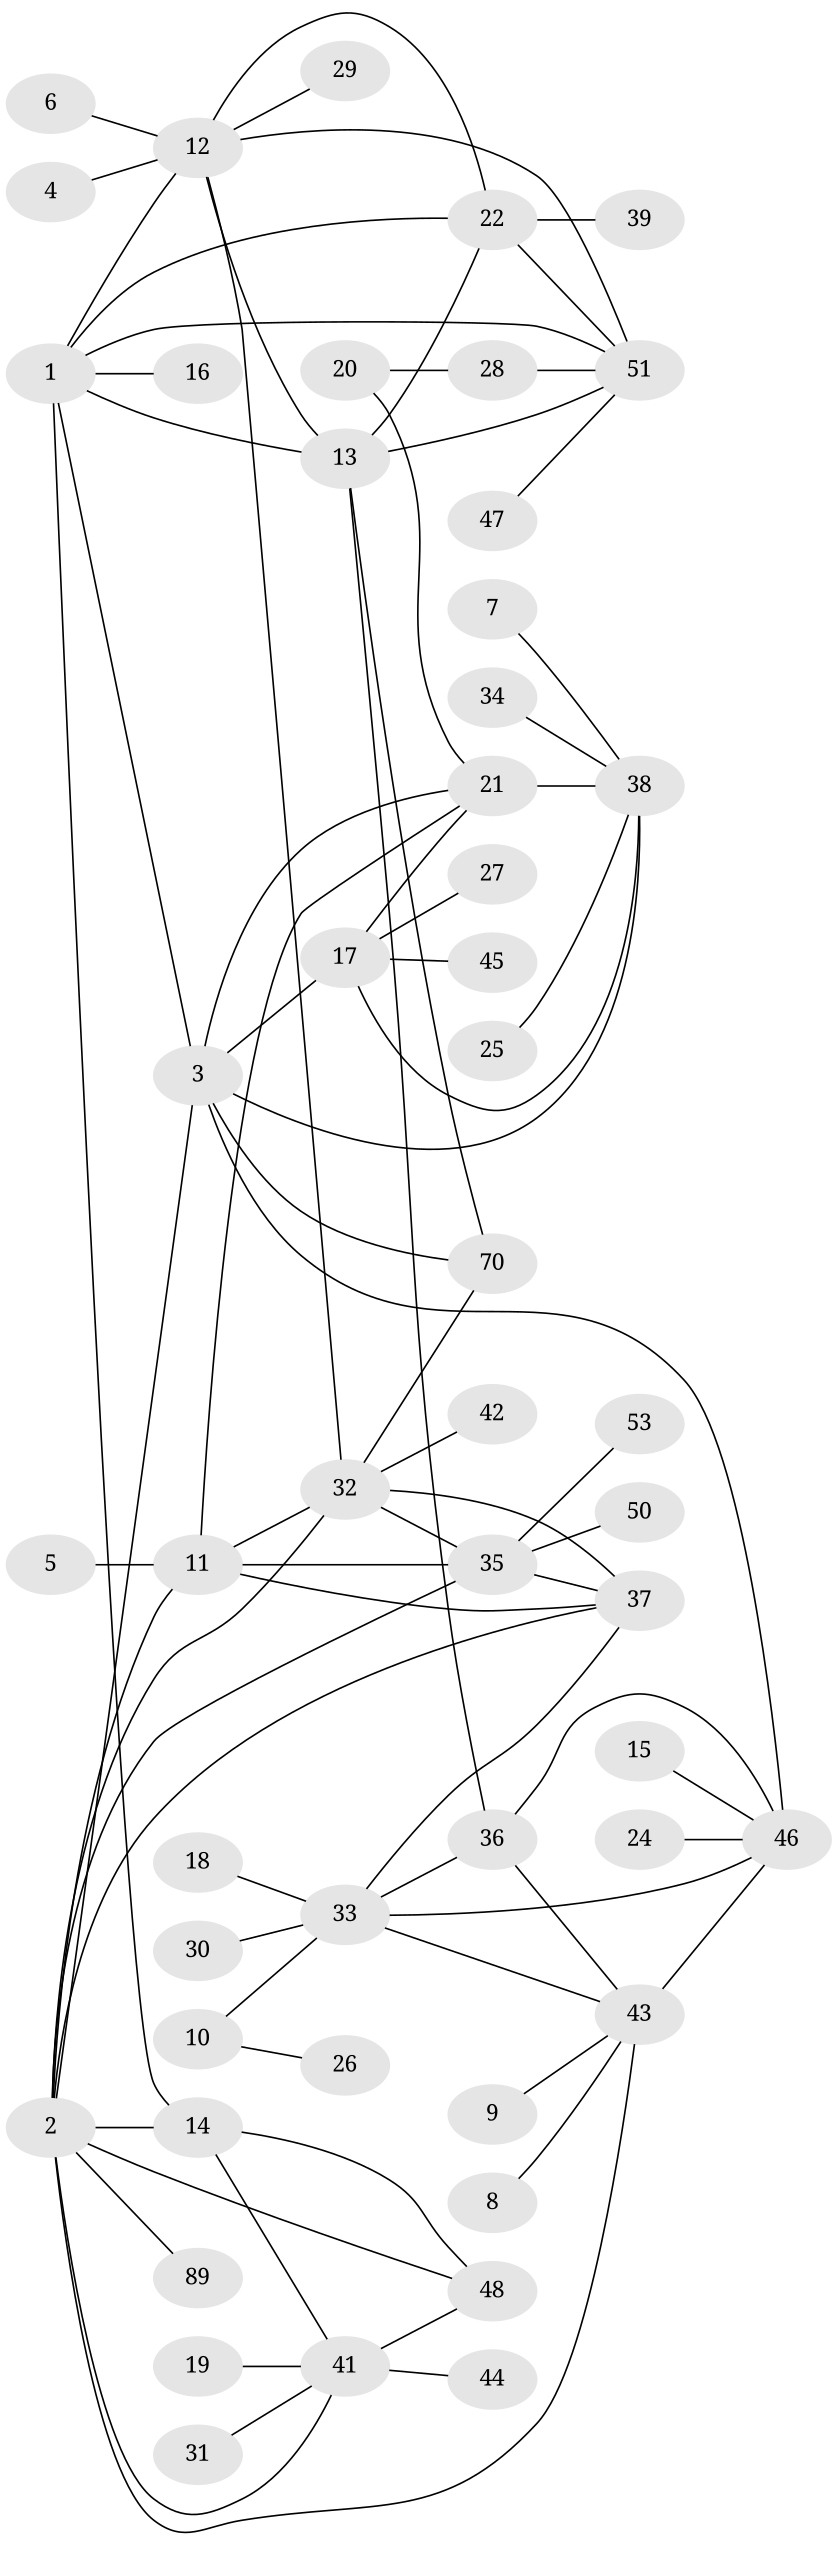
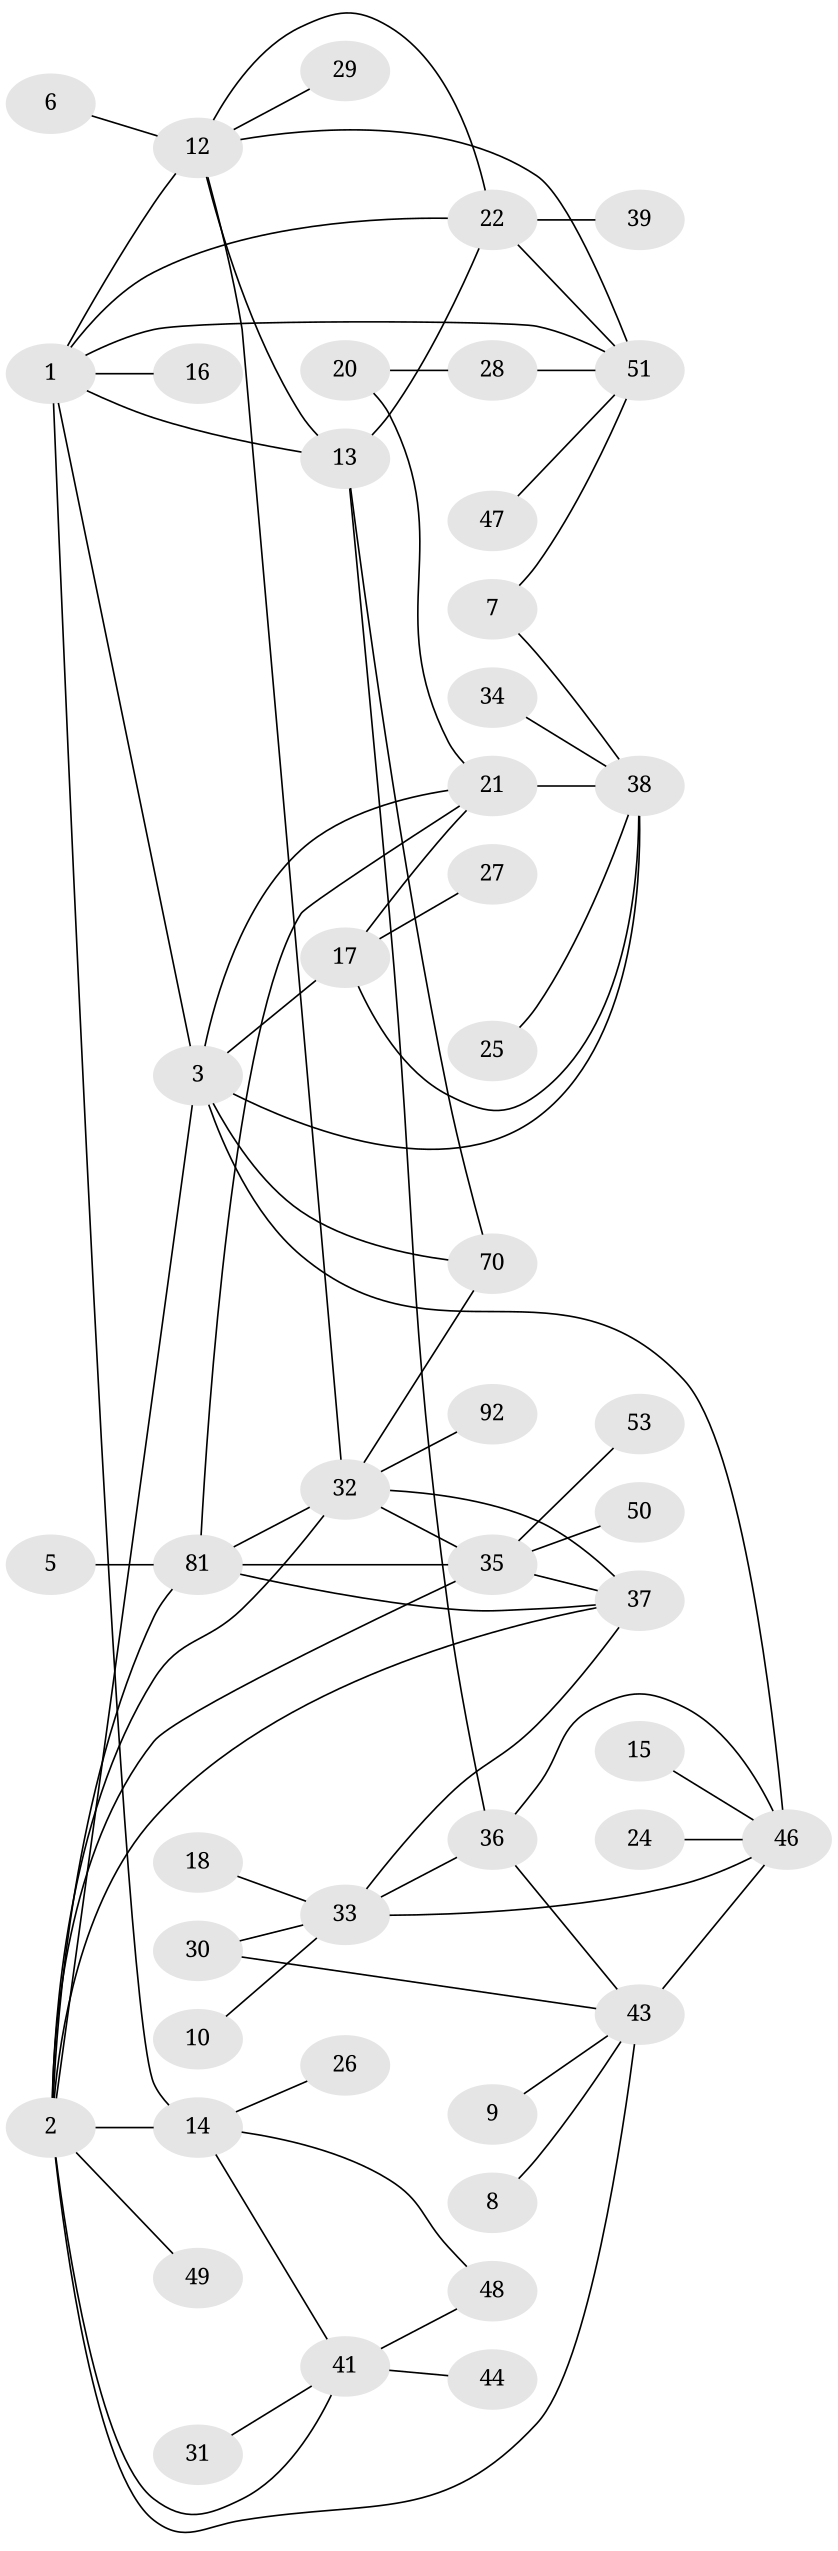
(51, 192) -> none
(498, 426) -> (579, 496)
(492, 963) -> none
(492, 1414) -> (492, 1414)
(198, 1565) -> (198, 1565)
(492, 1965) -> (419, 1983)
(272, 2052) -> (272, 2097)
(269, 2215) -> none
(198, 2278) -> (198, 2278)
(198, 2366) -> none
